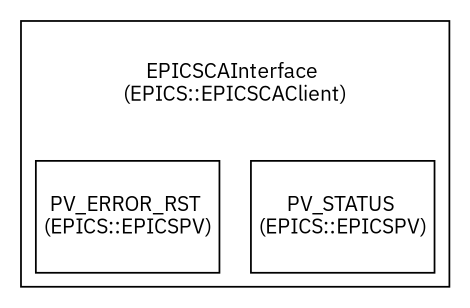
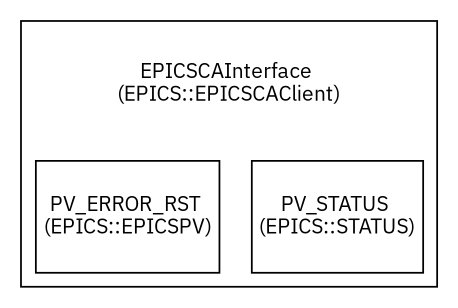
(344, 227) -> (337, 227)
